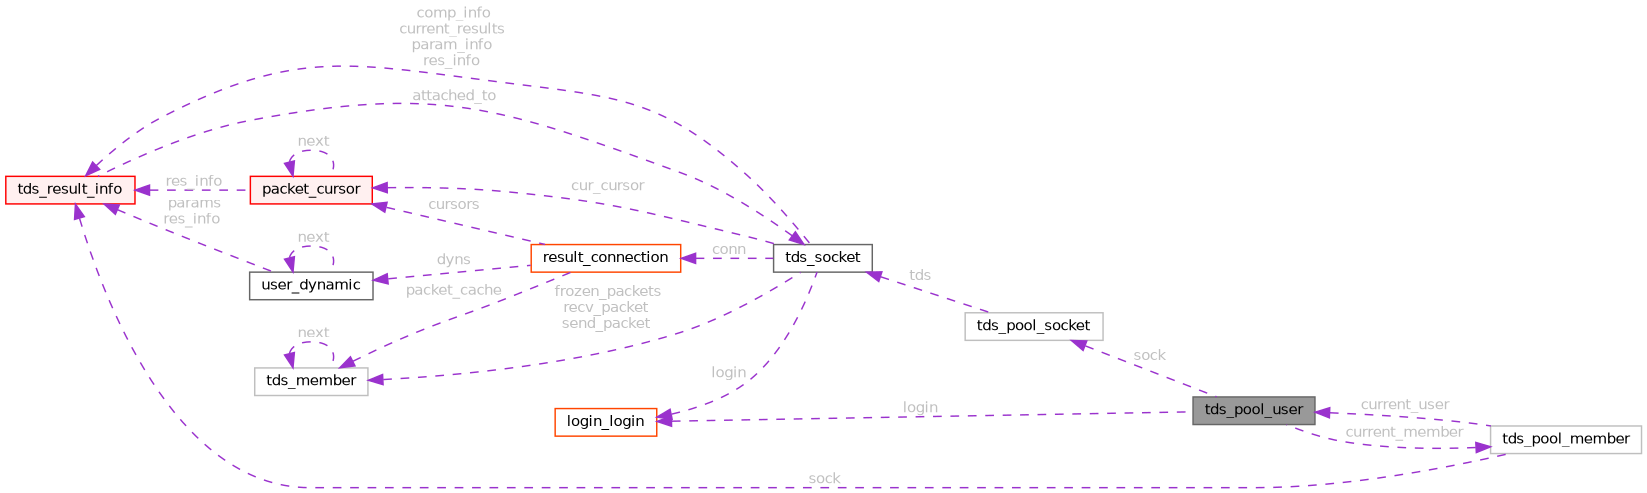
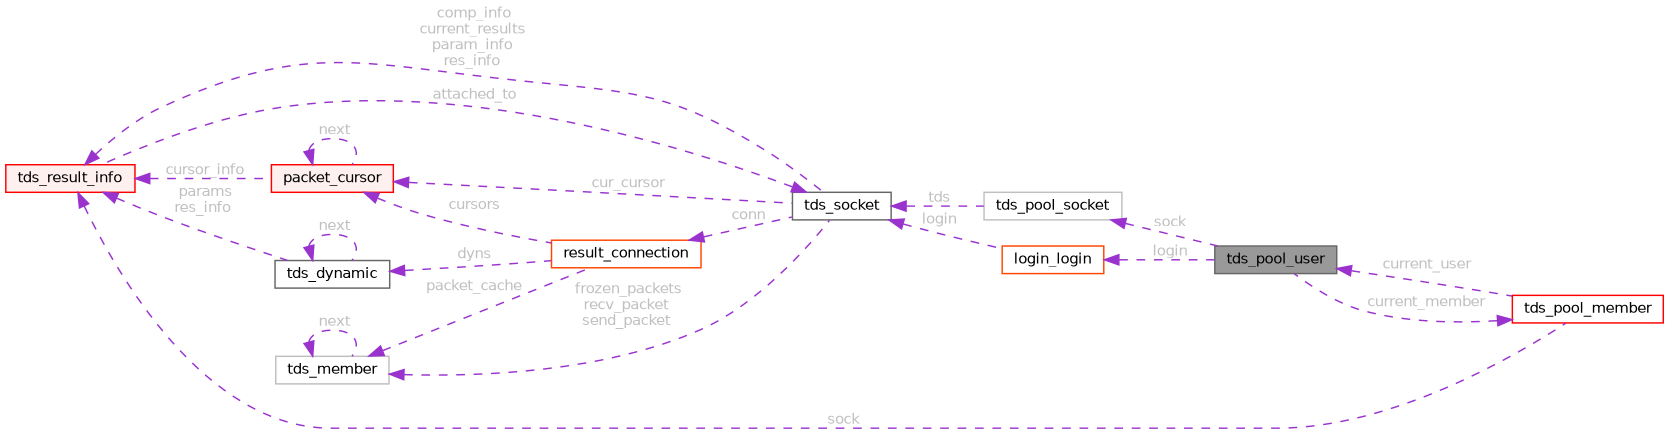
(192, 182) -> (203, 171)
(311, 286) -> (332, 274)
(765, 365) -> (952, 237)
(1566, 440) -> (1588, 309)
